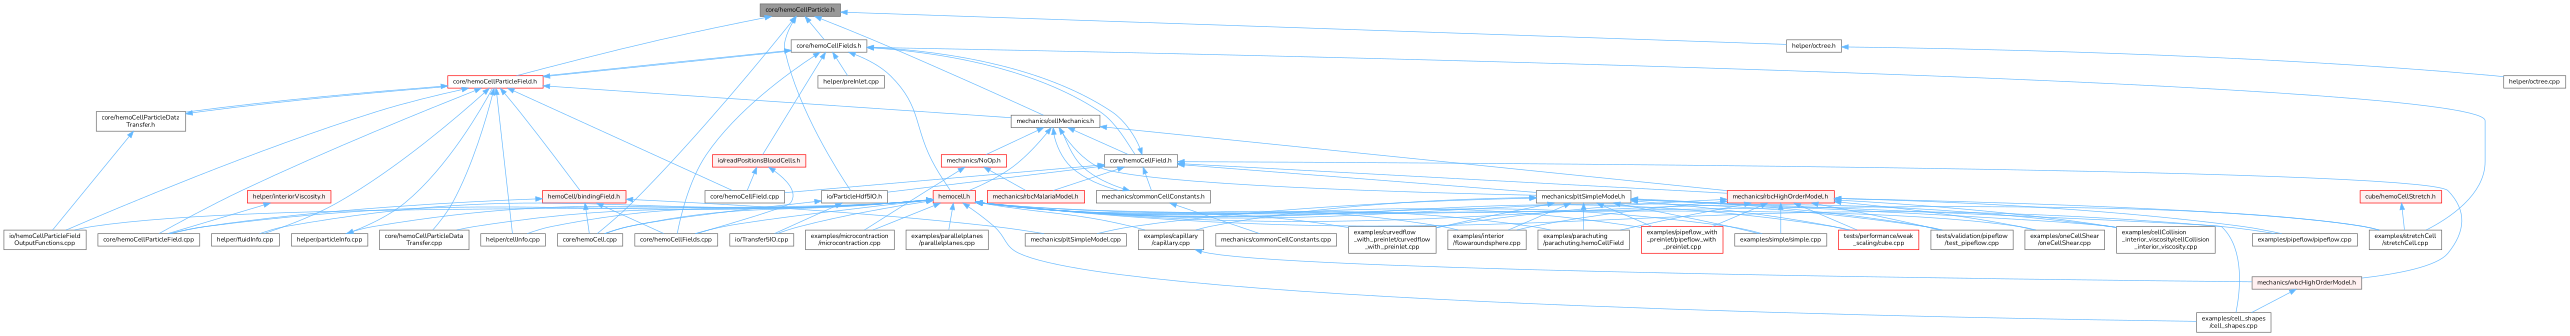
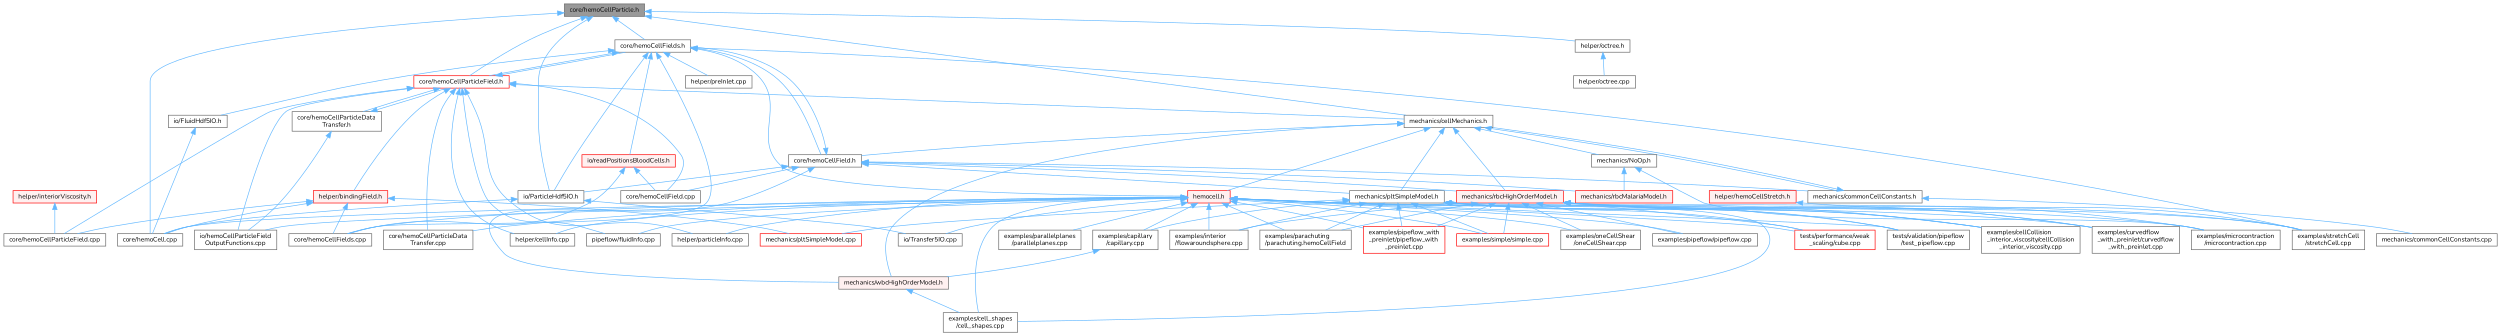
none -> (198, 121)
none -> (597, 123)
none -> (1111, 150)
(974, 161) -> (1624, 161)
(435, 173) -> (503, 195)
(584, 197) -> (351, 197)
(2401, 197) -> (1753, 197)
(547, 207) -> none
none -> (1888, 207)
(245, 240) -> (623, 240)
(1076, 240) -> (811, 240)
(1781, 240) -> (1503, 240)
